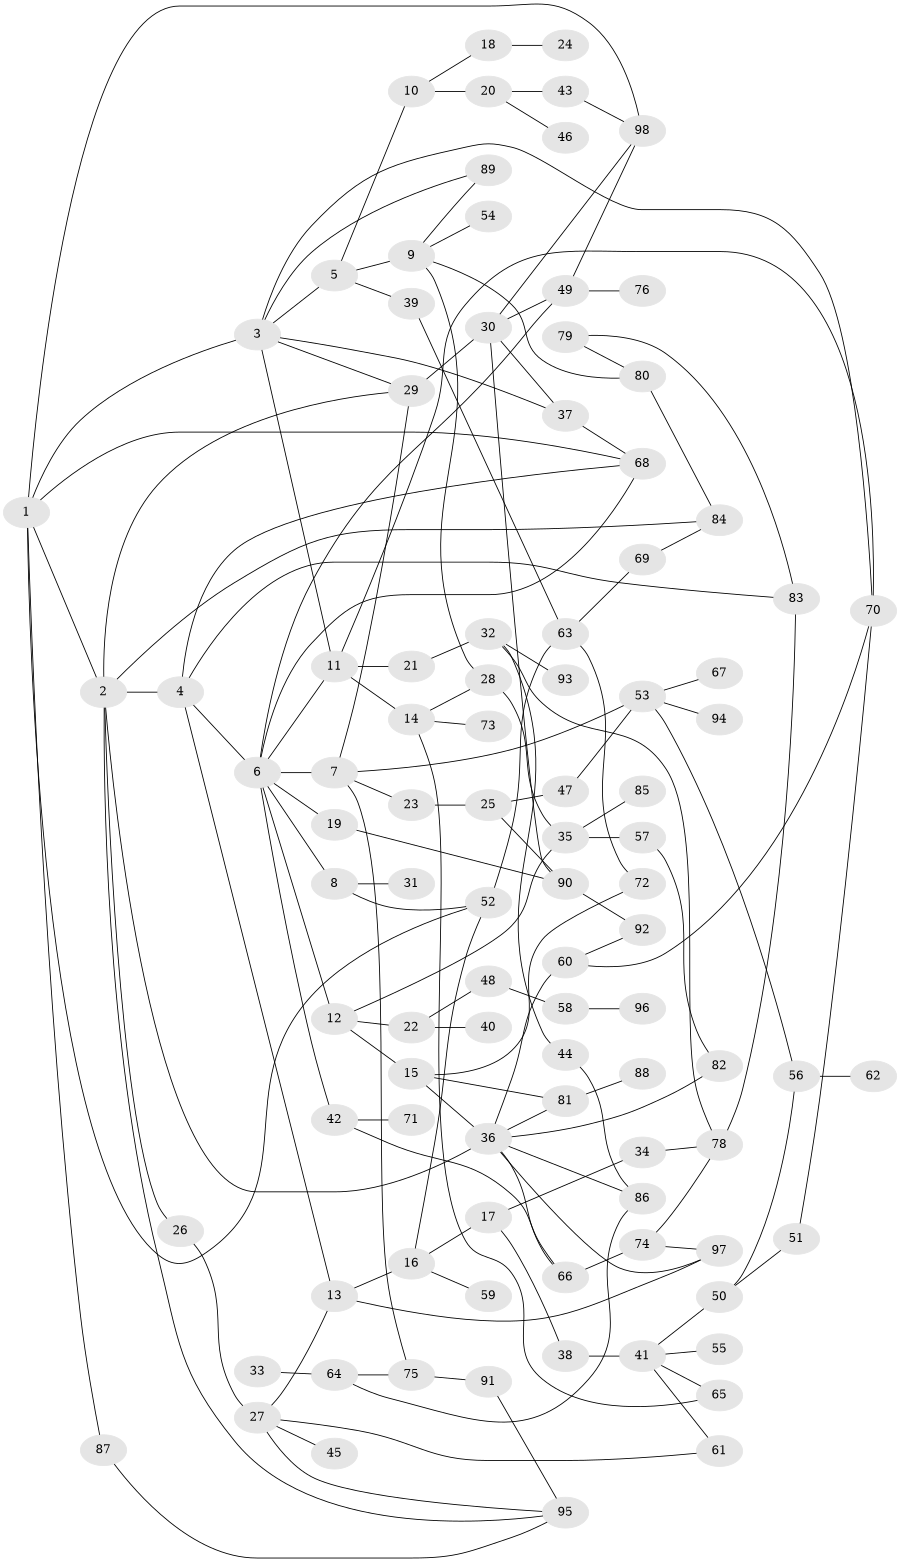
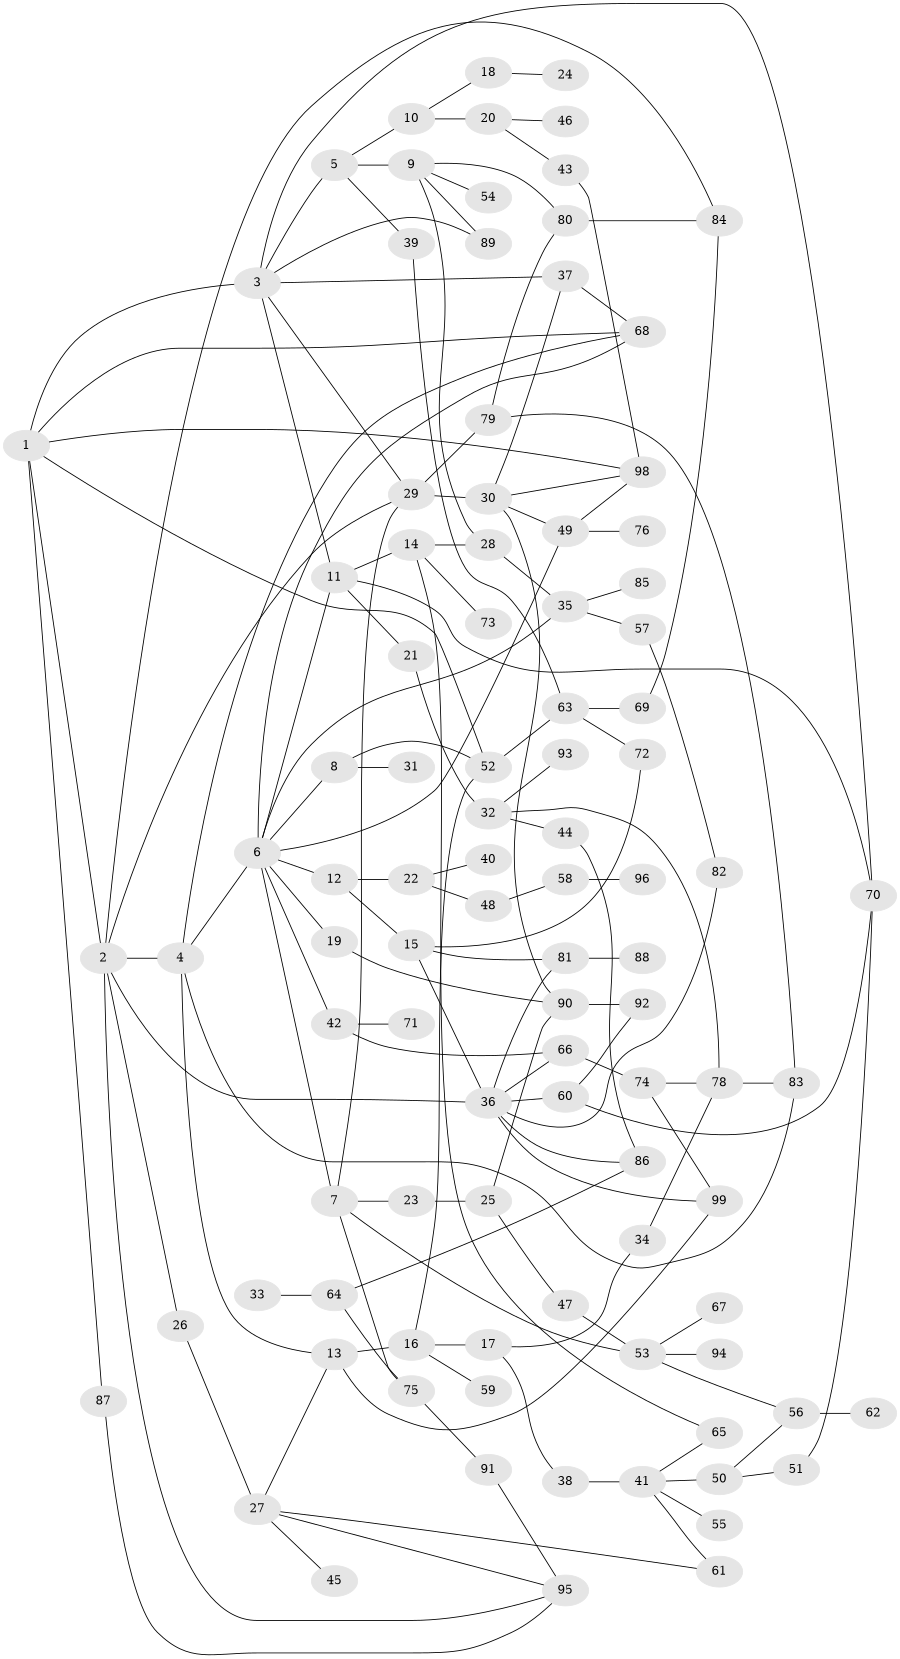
none -> (450, 457)
(474, 952) -> (380, 698)
(720, 1251) -> (720, 1201)
